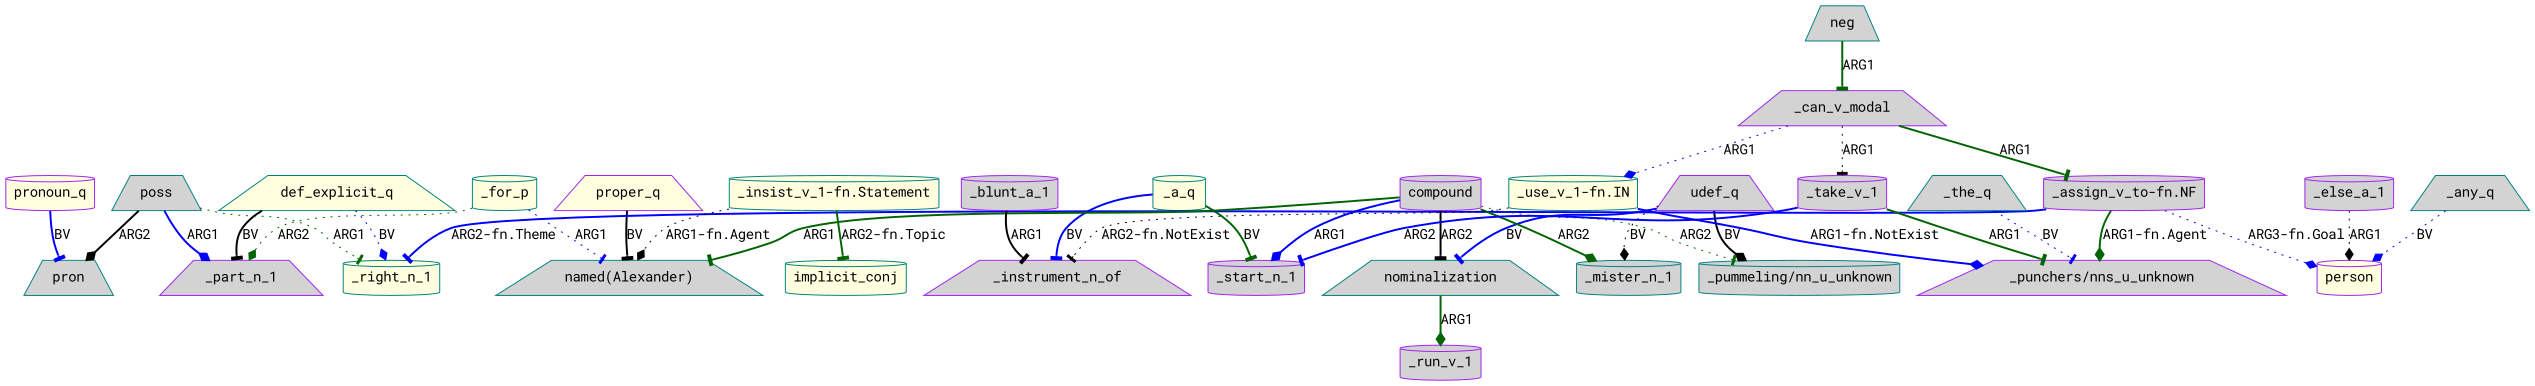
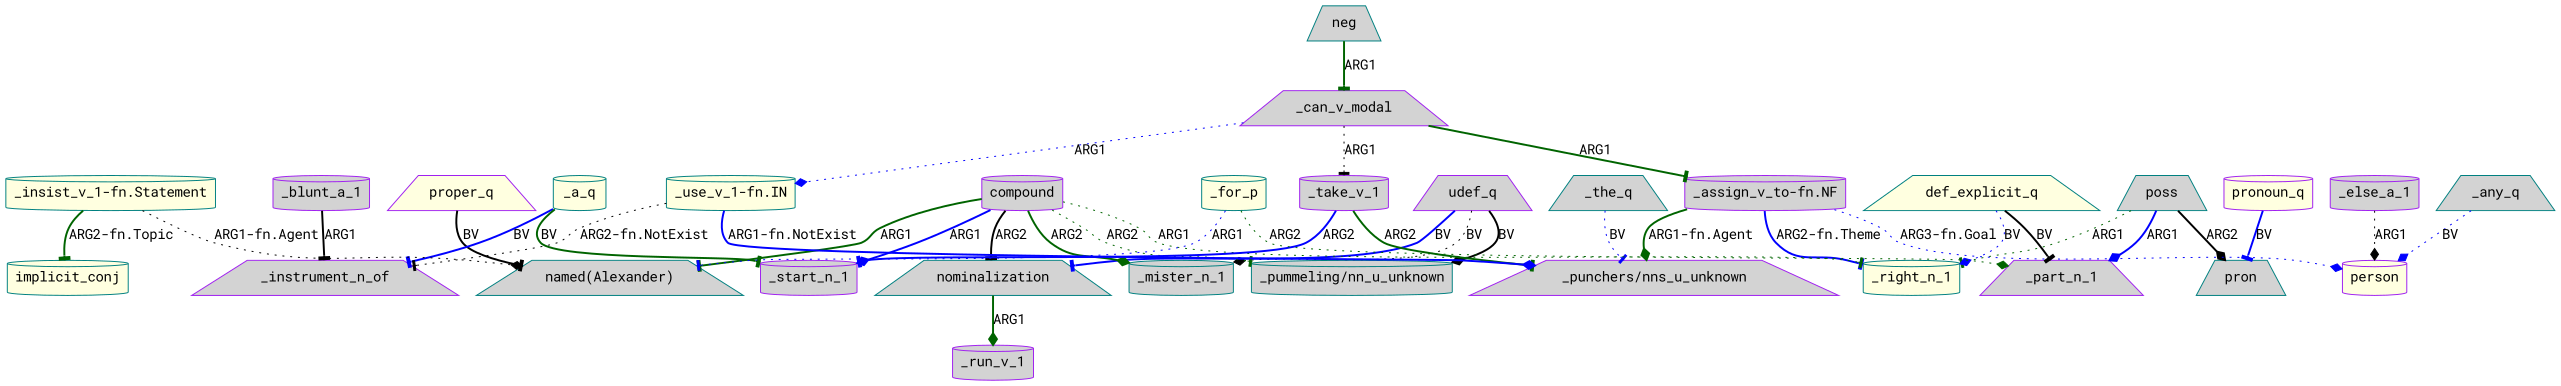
(2005, 235) -> (1401, 235)
none -> (1455, 257)
